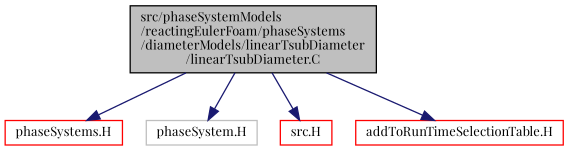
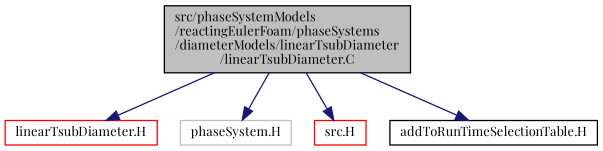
(64, 133) -> (81, 133)
(459, 133) -> (494, 133)
